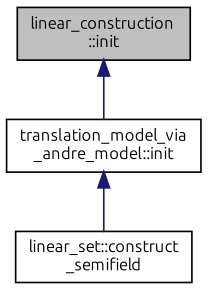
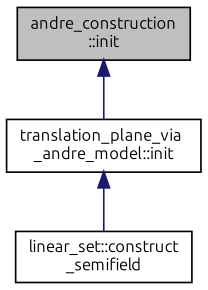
(104, 34) -> (104, 34)
(104, 146) -> (104, 146)
